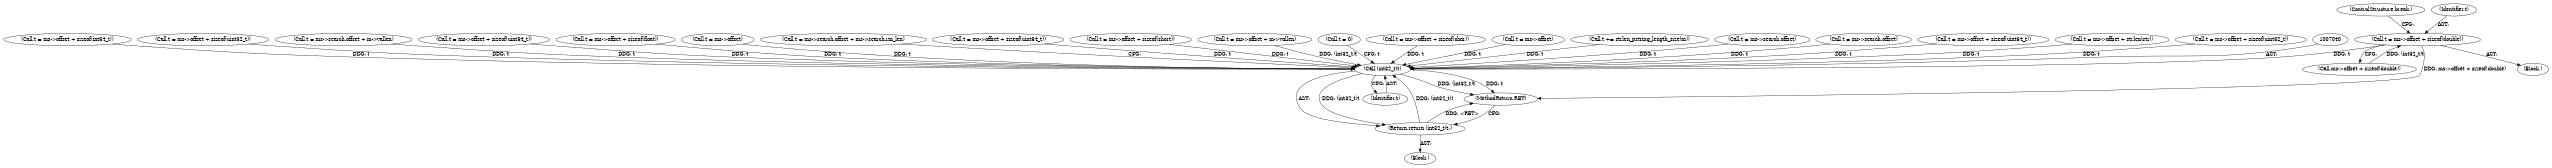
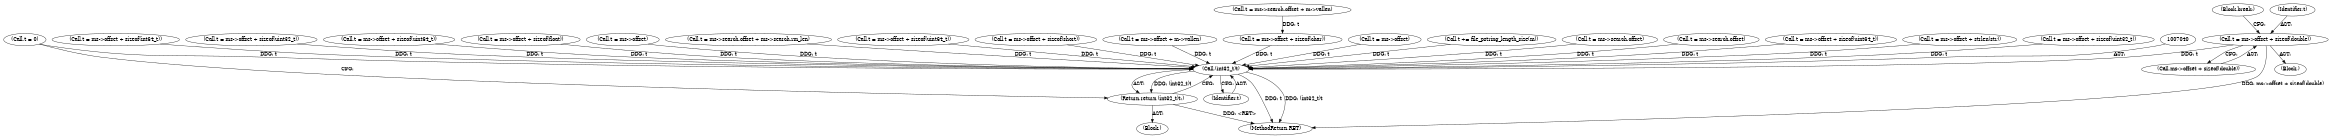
(2381, 10) -> (2238, 10)
(1639, 40) -> (1492, 40)
(1135, 54) -> (1023, 54)
(1338, 54) -> (1203, 54)
(1372, 54) -> (269, 54)
(2405, 54) -> (2254, 54)
(775, 62) -> (1283, 23)
(1435, 99) -> (1209, 84)
(1478, 117) -> (571, 84)
